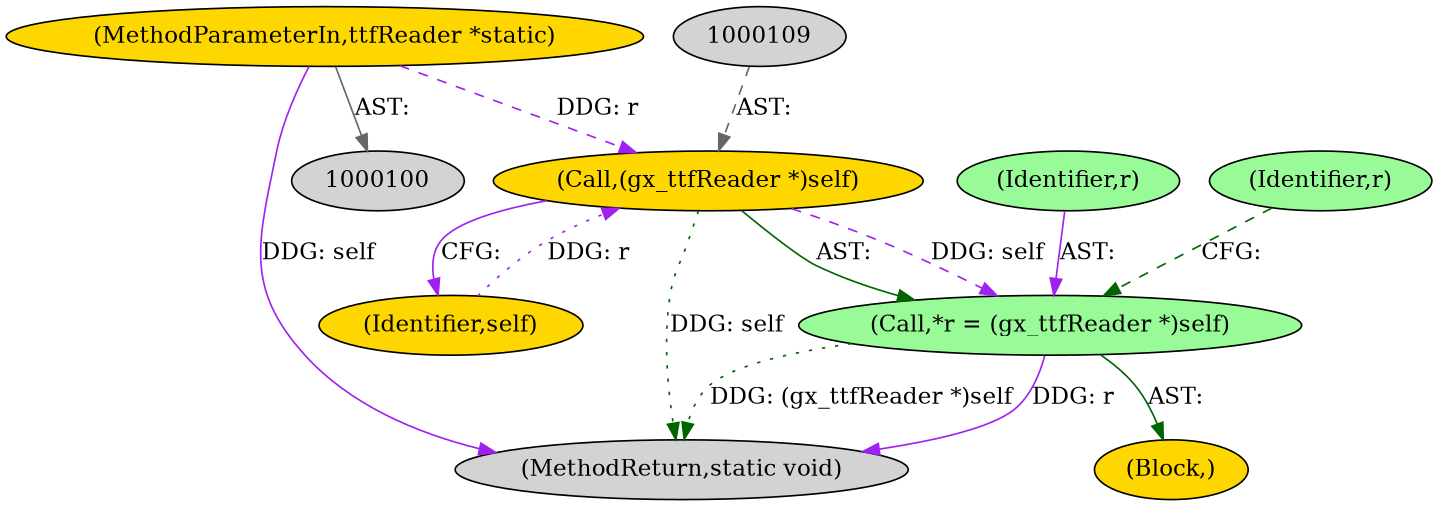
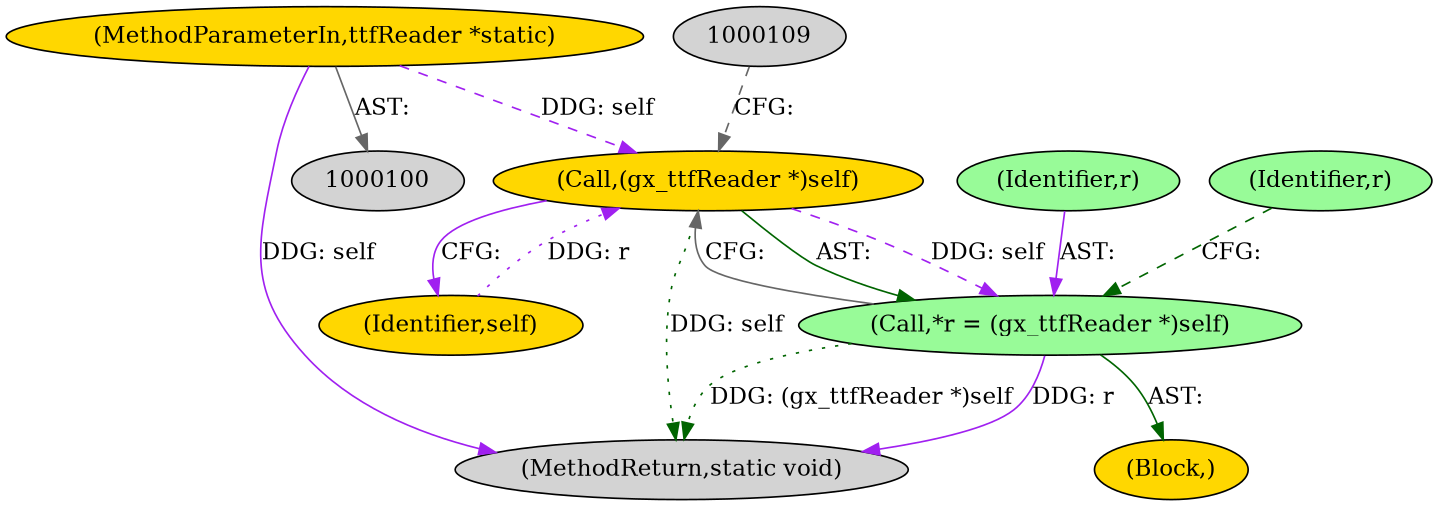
(598, 109) -> (598, 109)
(768, 109) -> (768, 109)
none -> (768, 287)
